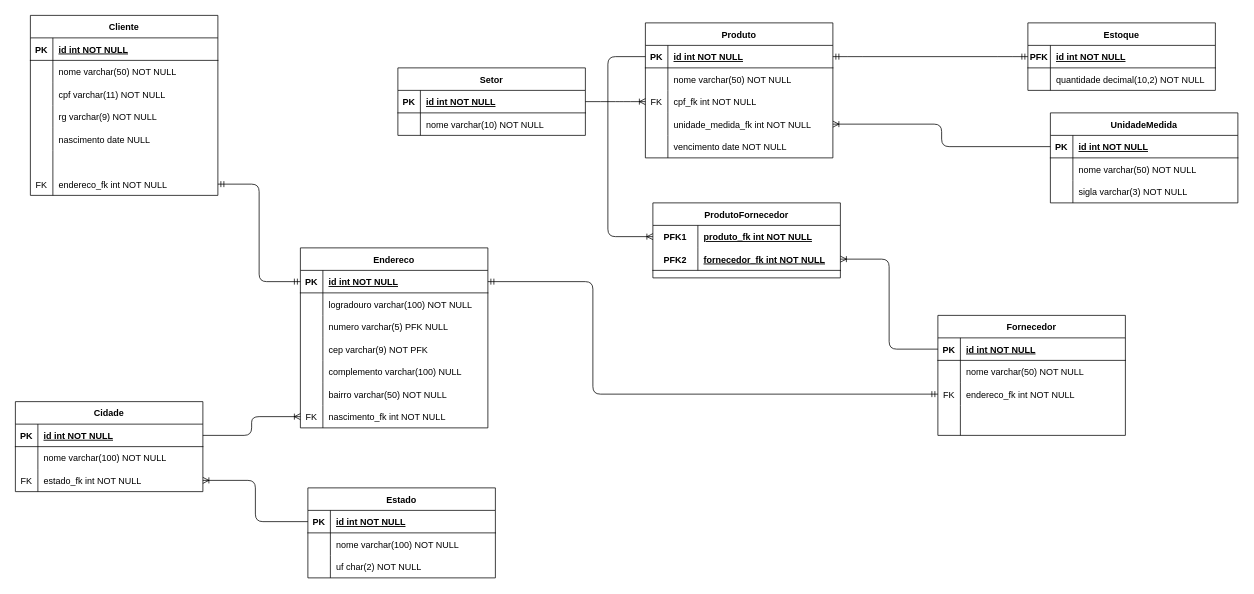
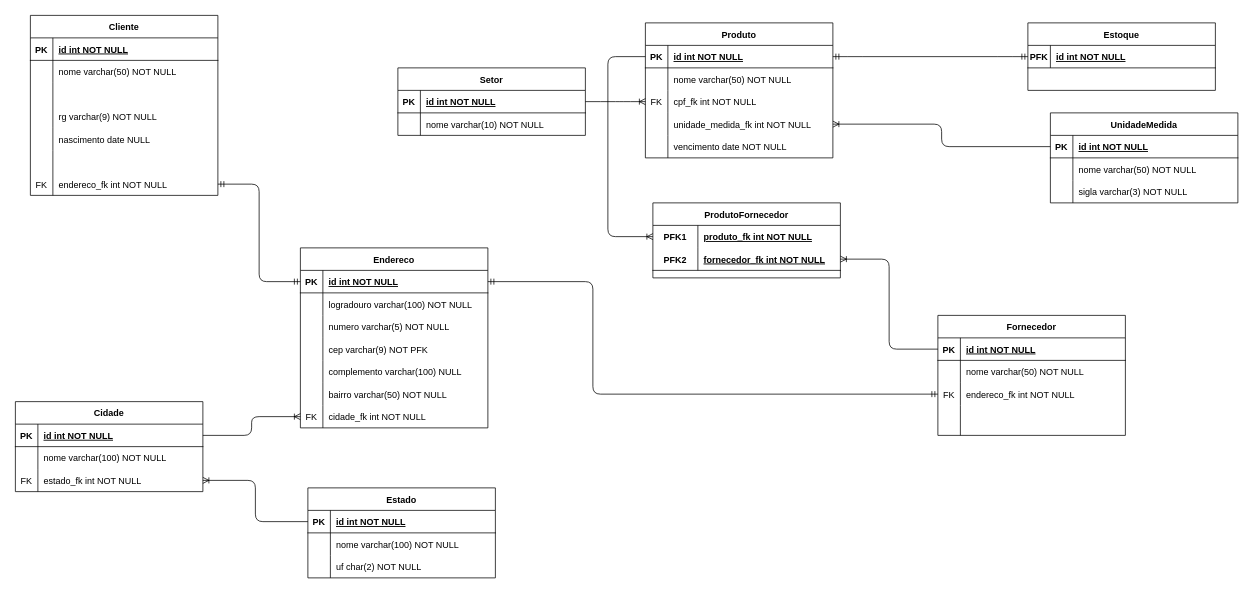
(1133, 79) -> none
(135, 94) -> none
(391, 327) -> (391, 327)
(388, 417) -> (378, 417)
